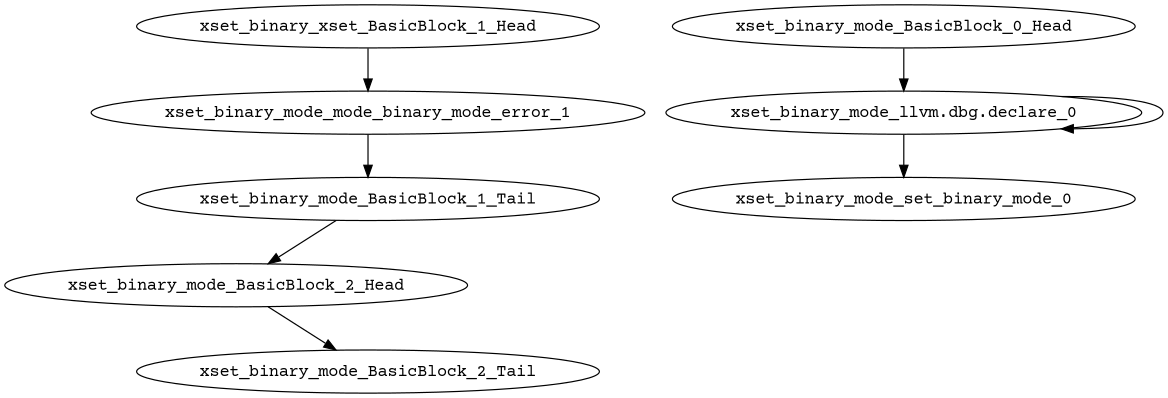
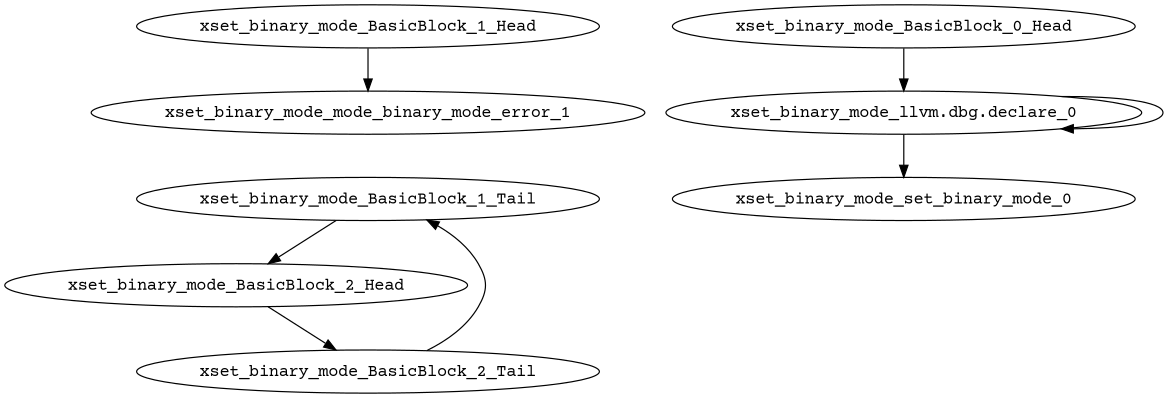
(368, 26) -> (368, 26)
(368, 150) -> (485, 291)
